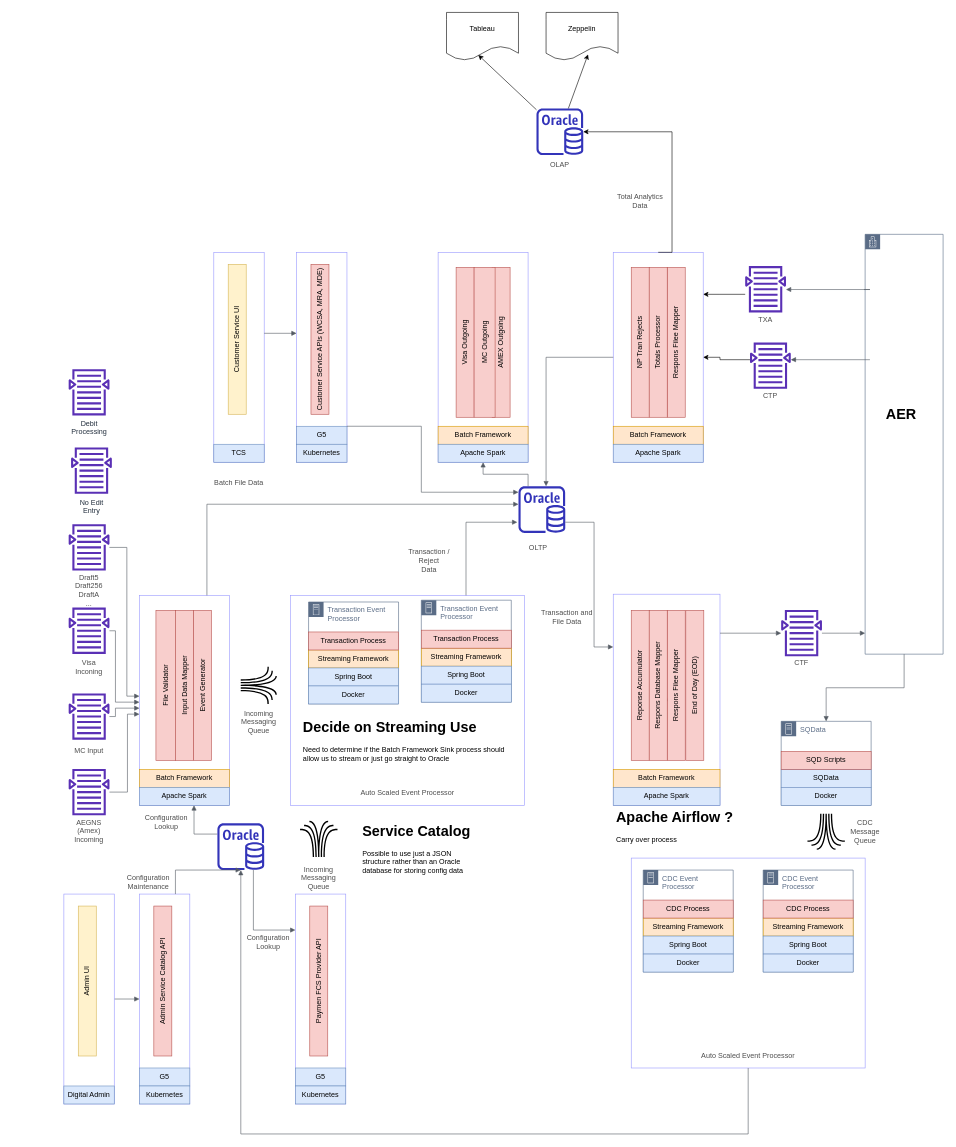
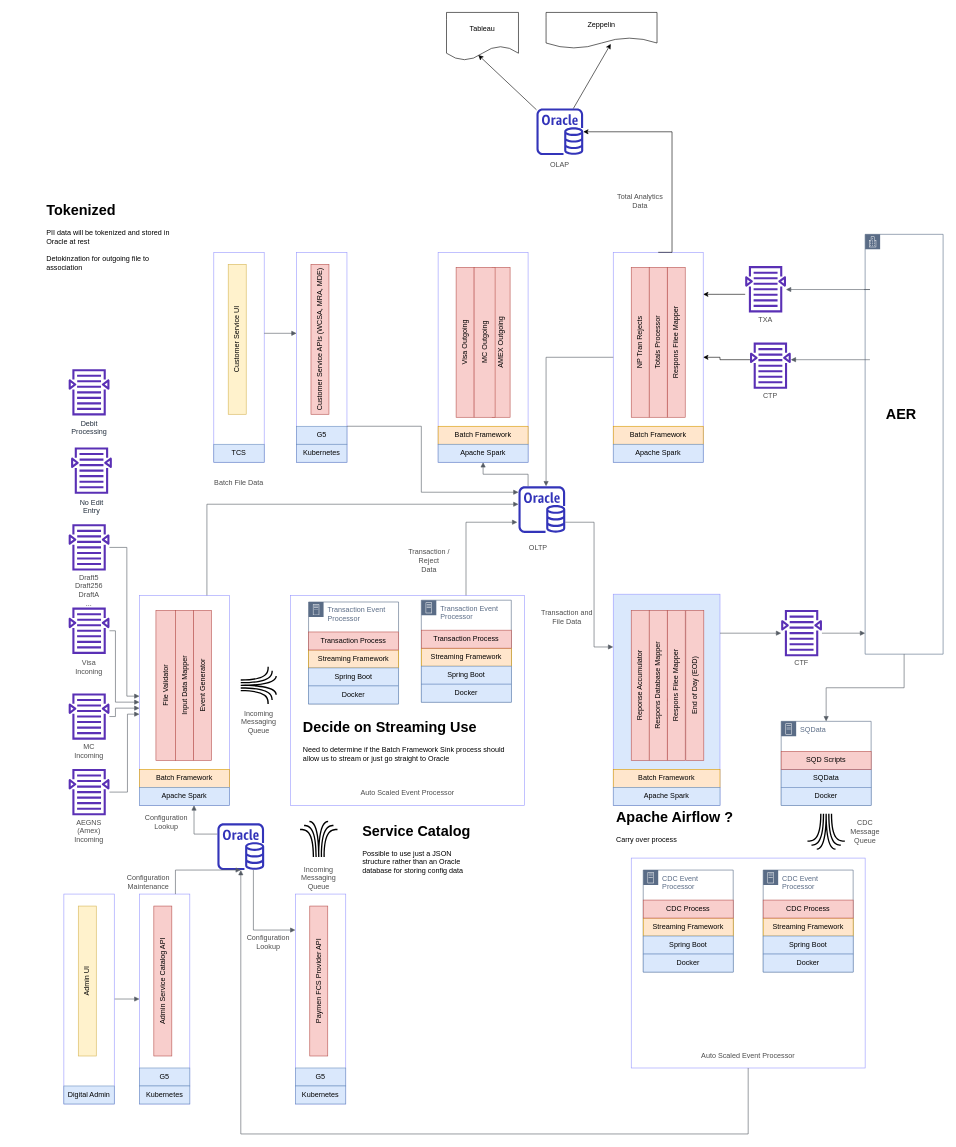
(582, 36) -> (602, 30)
none -> (110, 255)
(667, 700) -> (667, 700)
(89, 752) -> (89, 752)
